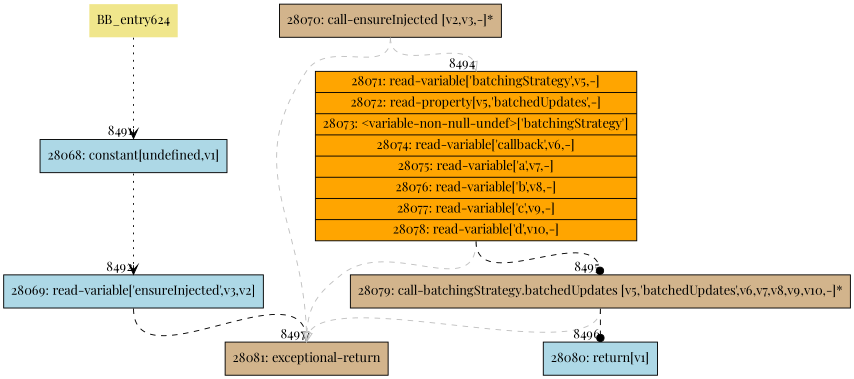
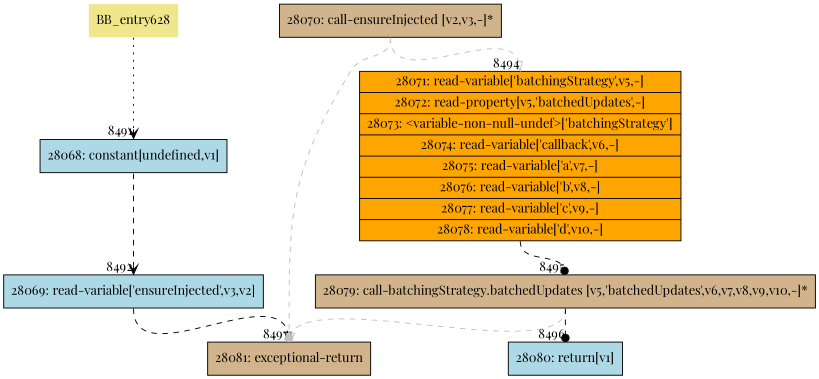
(134, 21) -> (134, 21)
(278, 150) -> (303, 170)
(134, 219) -> (134, 219)
(381, 262) -> none
